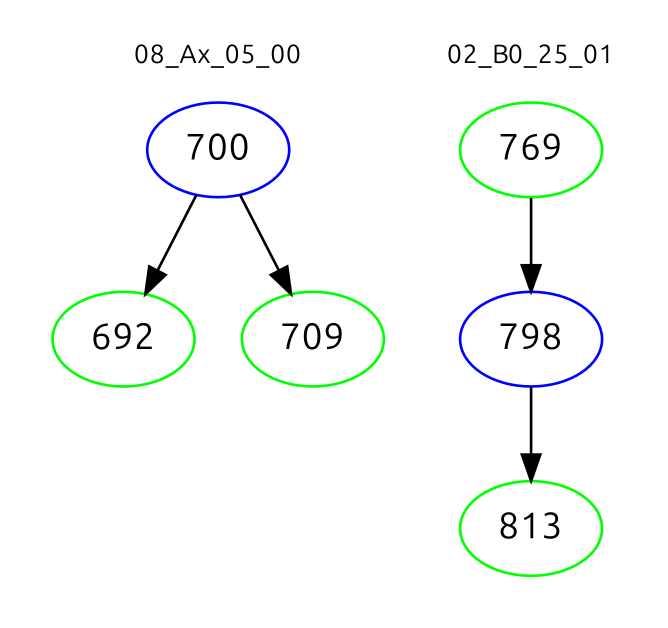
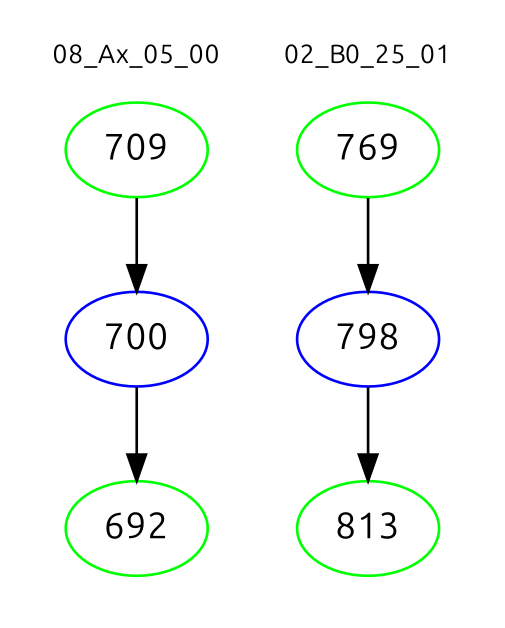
(259, 233) -> (137, 232)
